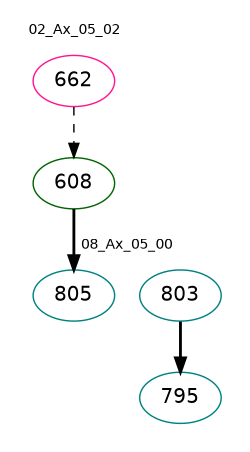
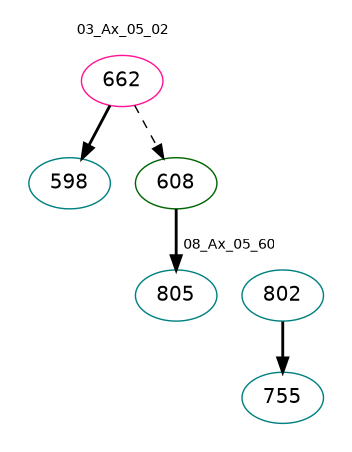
(75, 31) -> (123, 31)
none -> (70, 183)
(127, 245) -> (229, 245)
(180, 296) -> (283, 296)
(180, 398) -> (283, 398)
